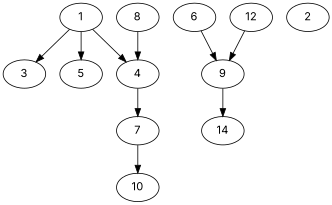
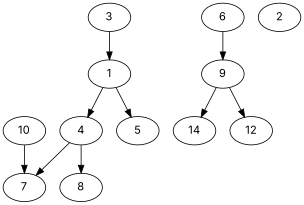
(138, 42) -> (81, 155)
(239, 42) -> (235, 99)
(56, 43) -> (109, 42)
(138, 155) -> (24, 155)
